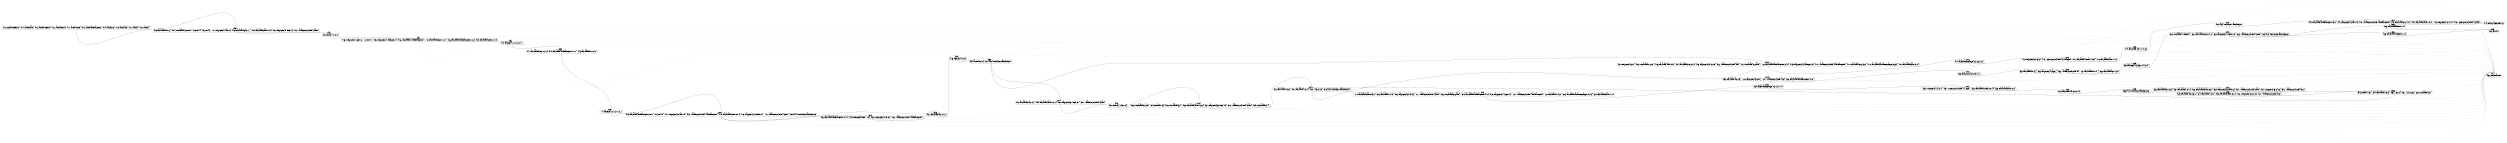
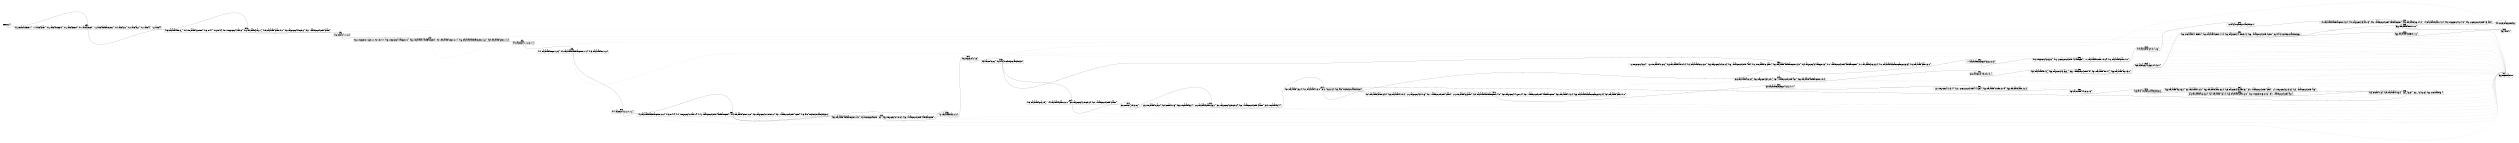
none -> (7, 25)
